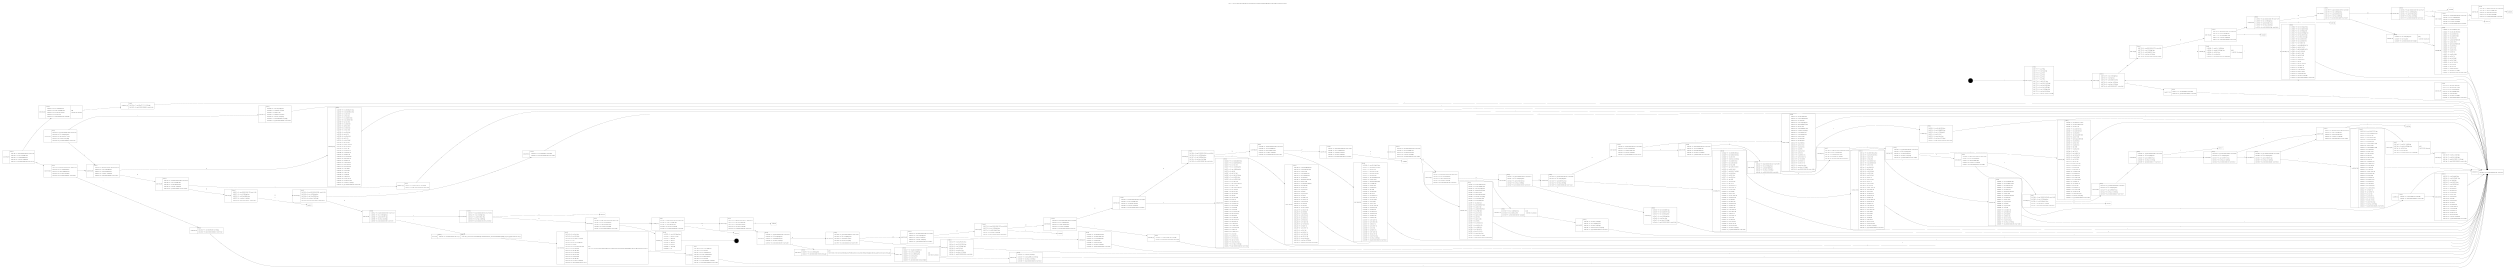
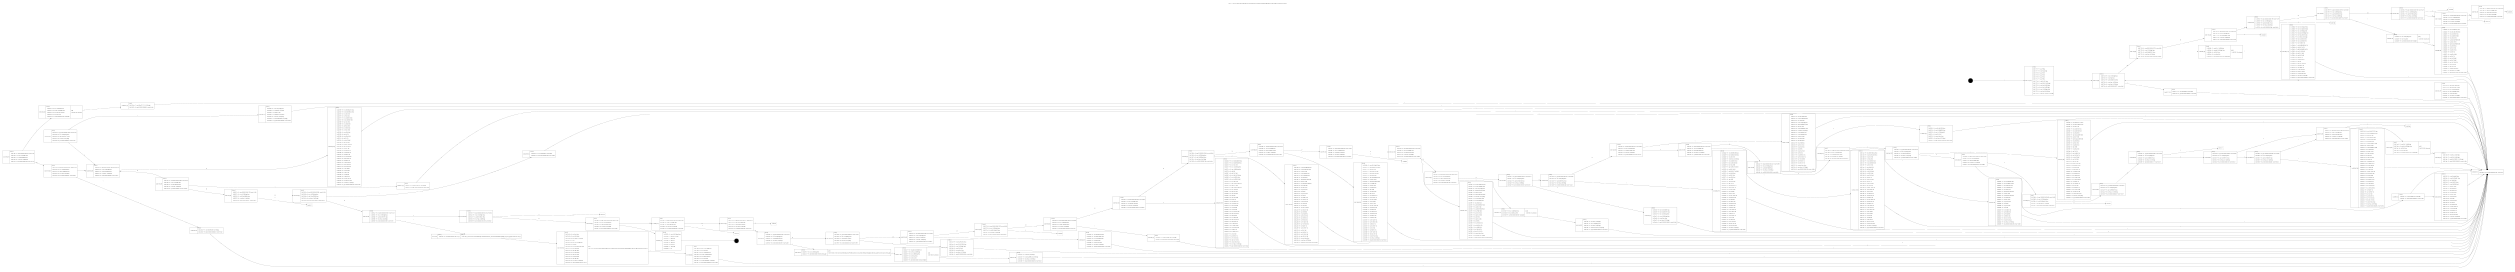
(137, 178) -> (142, 172)
